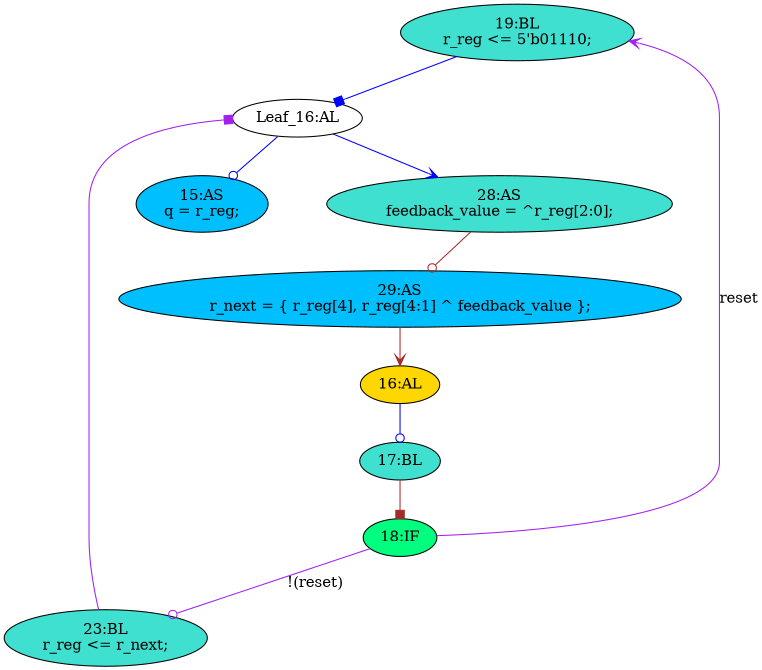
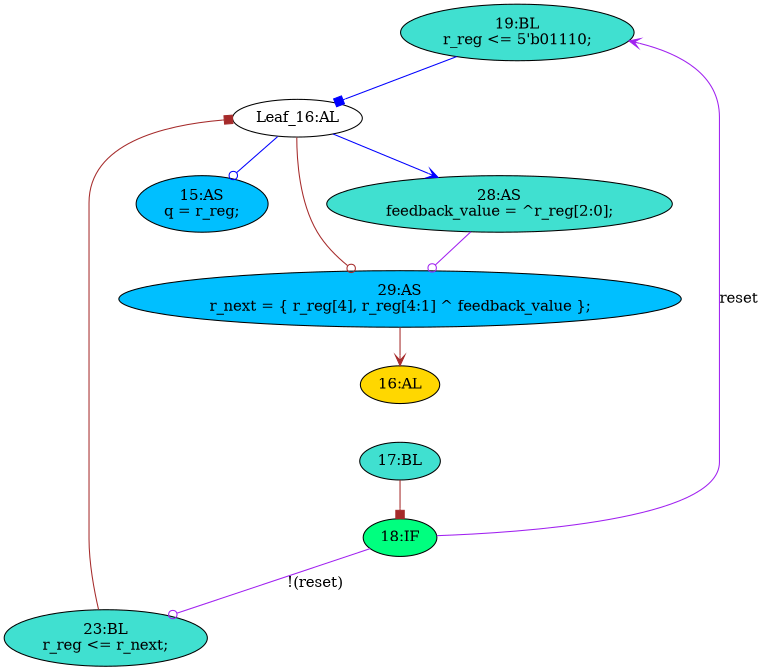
none -> (307, 208)
(453, 248) -> (453, 248)
(89, 321) -> (89, 321)
(400, 419) -> none
